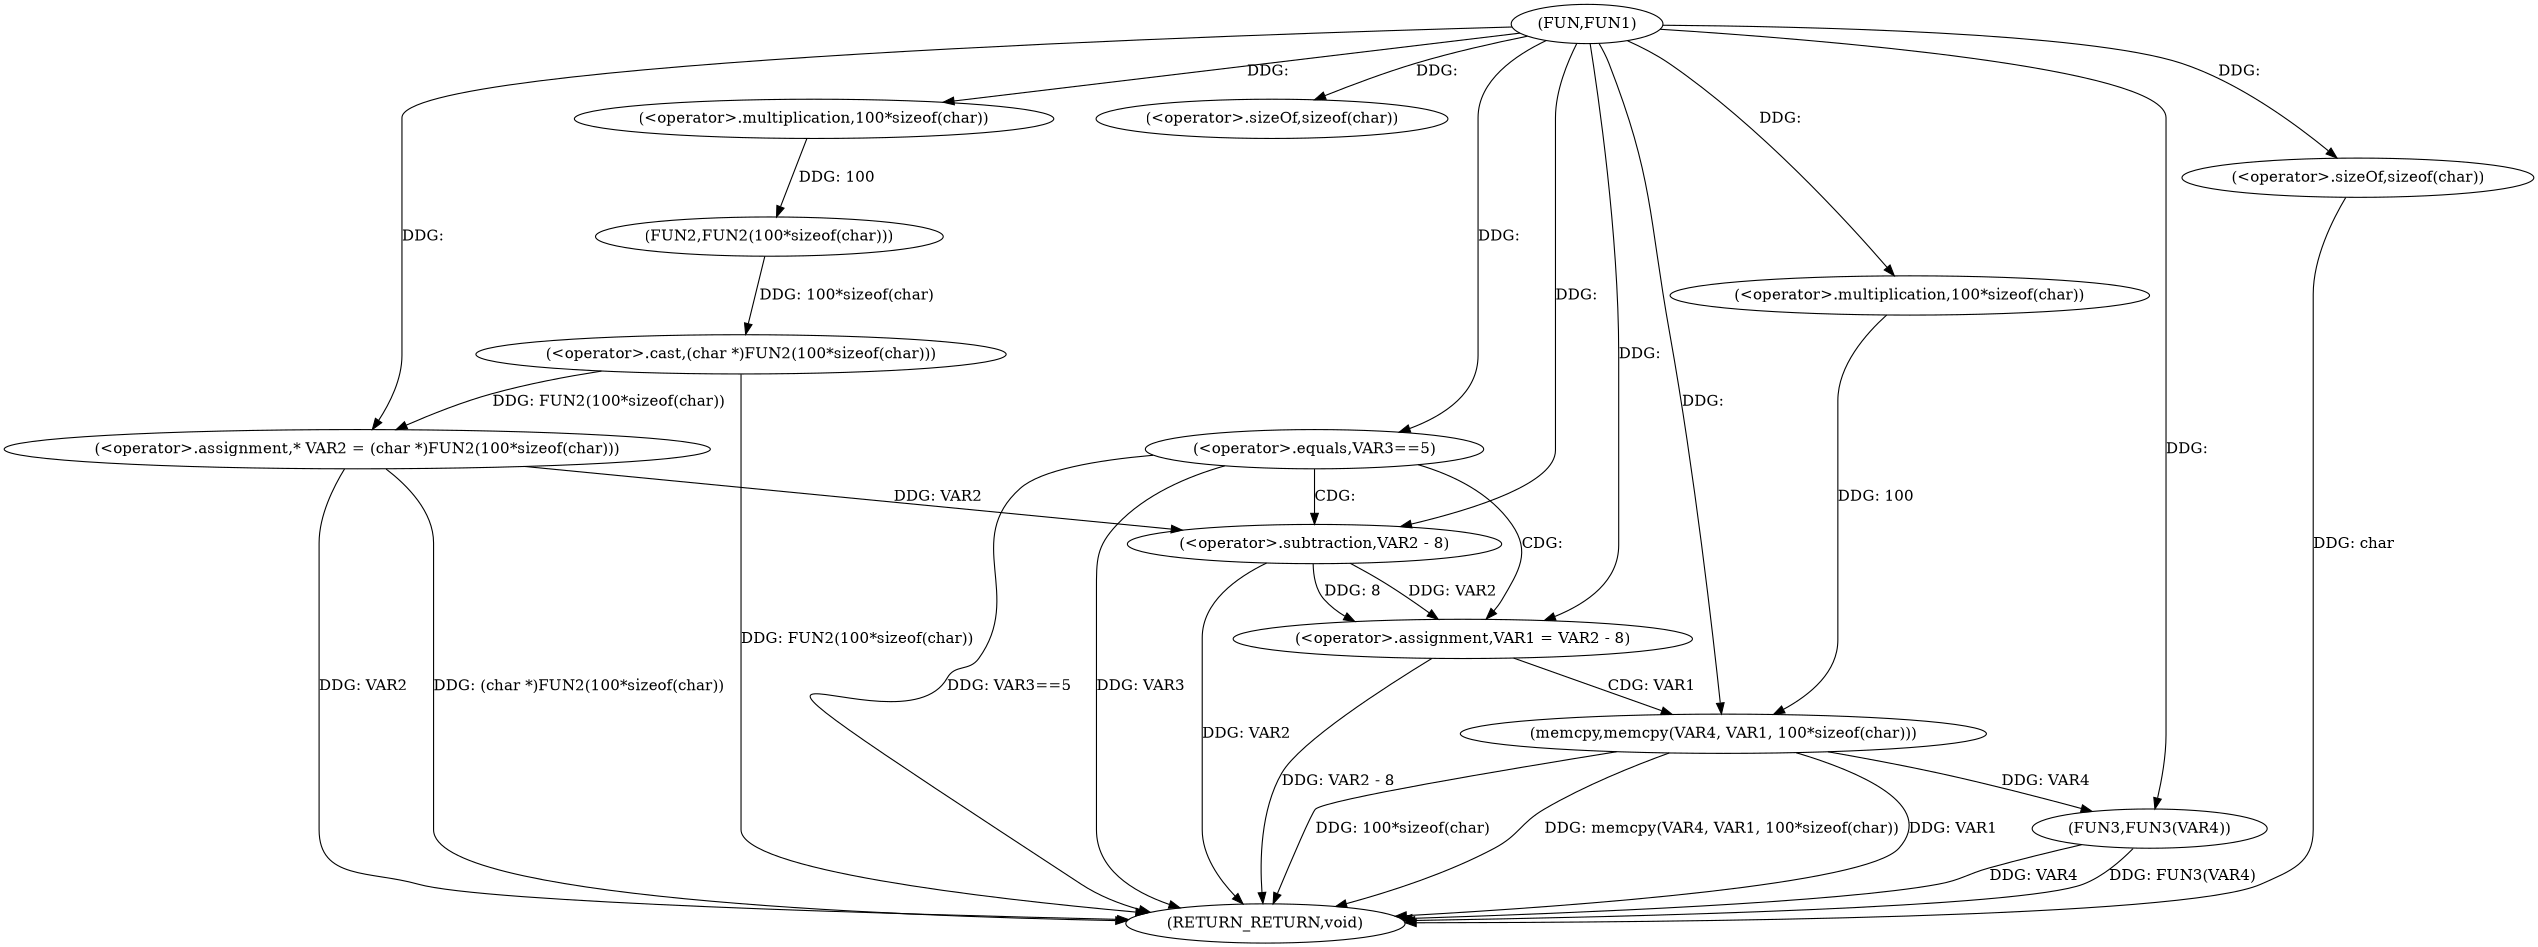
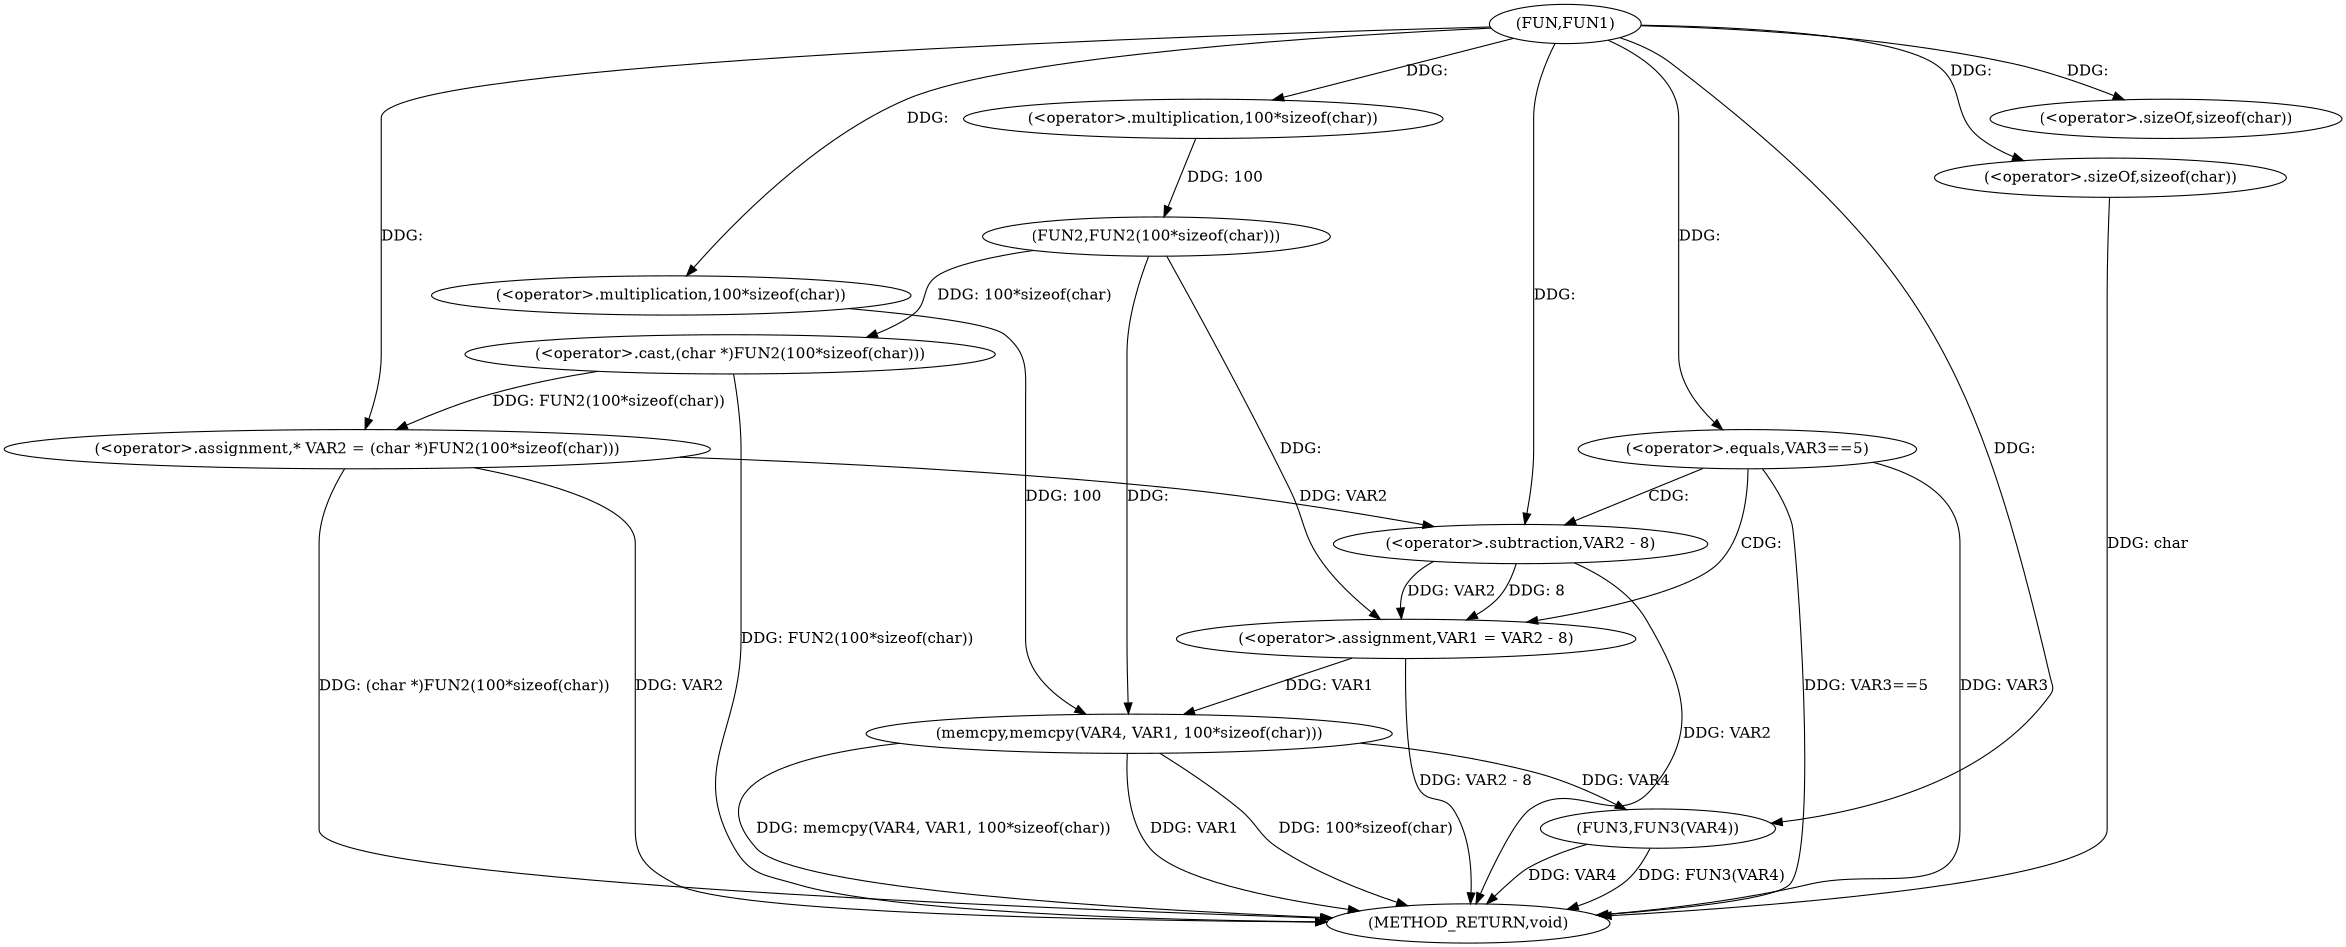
(1619, 345) -> (1265, 439)
(1676, 369) -> (1127, 467)
(1652, 686) -> (1330, 686)
(1265, 923) -> (1468, 923)
